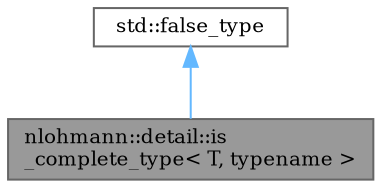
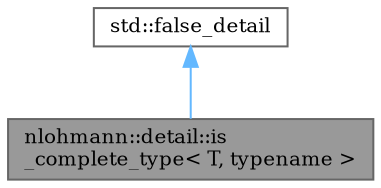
(191, 27) -> (191, 27)
